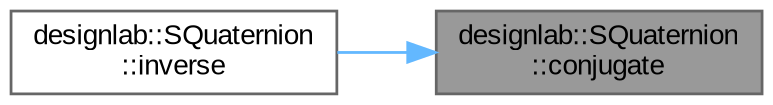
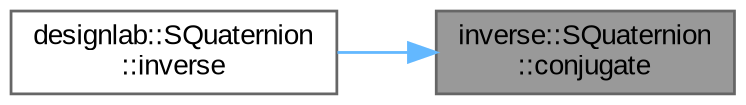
(599, 52) -> (585, 52)
